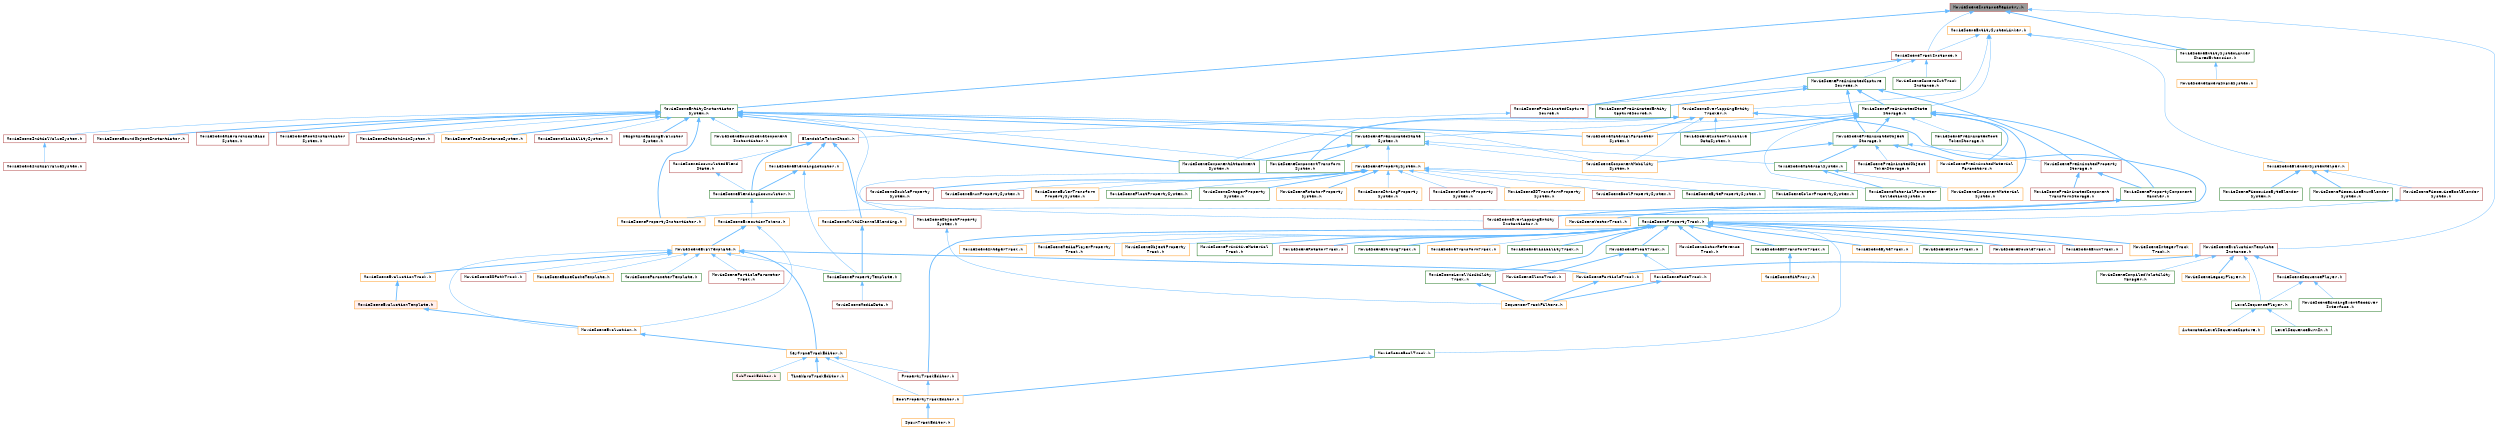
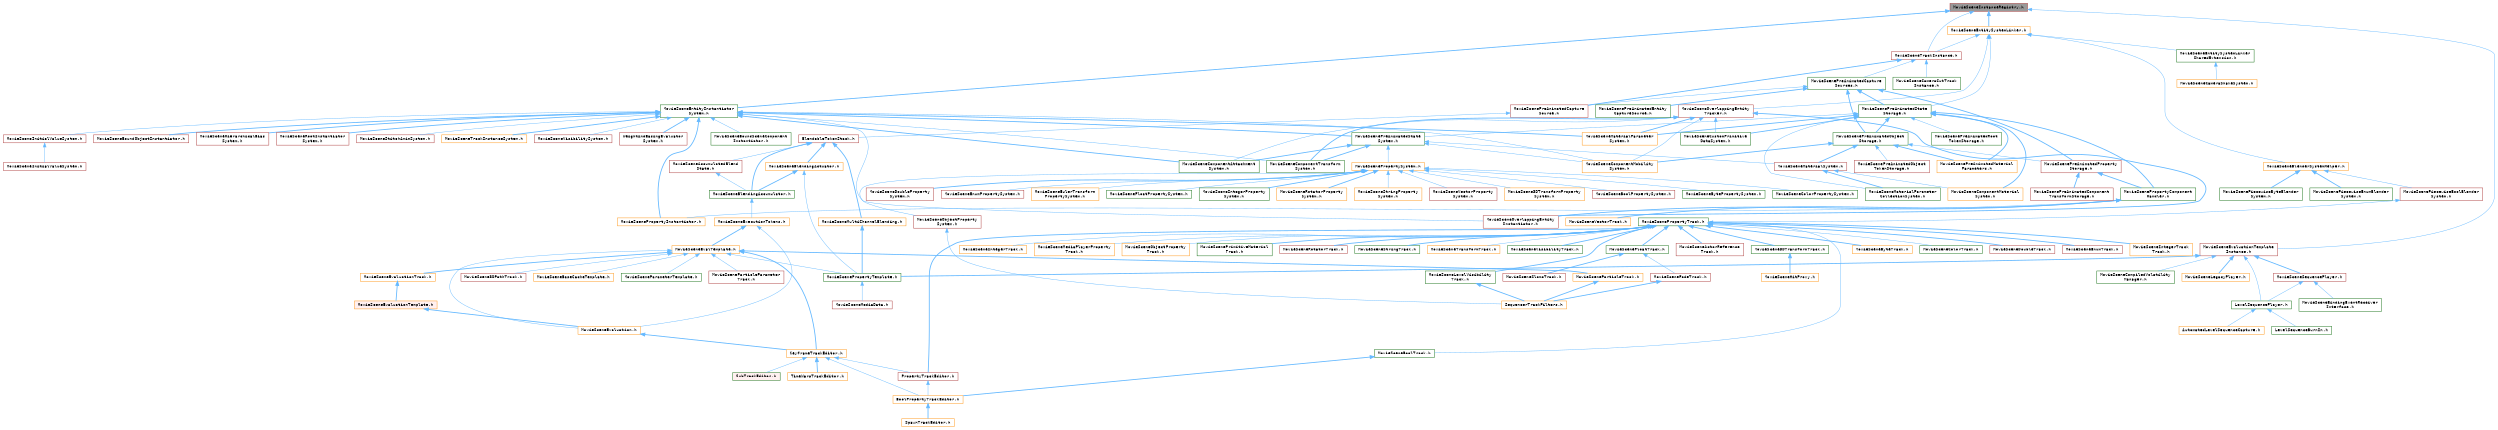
(2099, 31) -> (1989, 21)
(1716, 111) -> (1716, 111)
(1811, 167) -> (1811, 167)
(1912, 263) -> (1548, 268)
